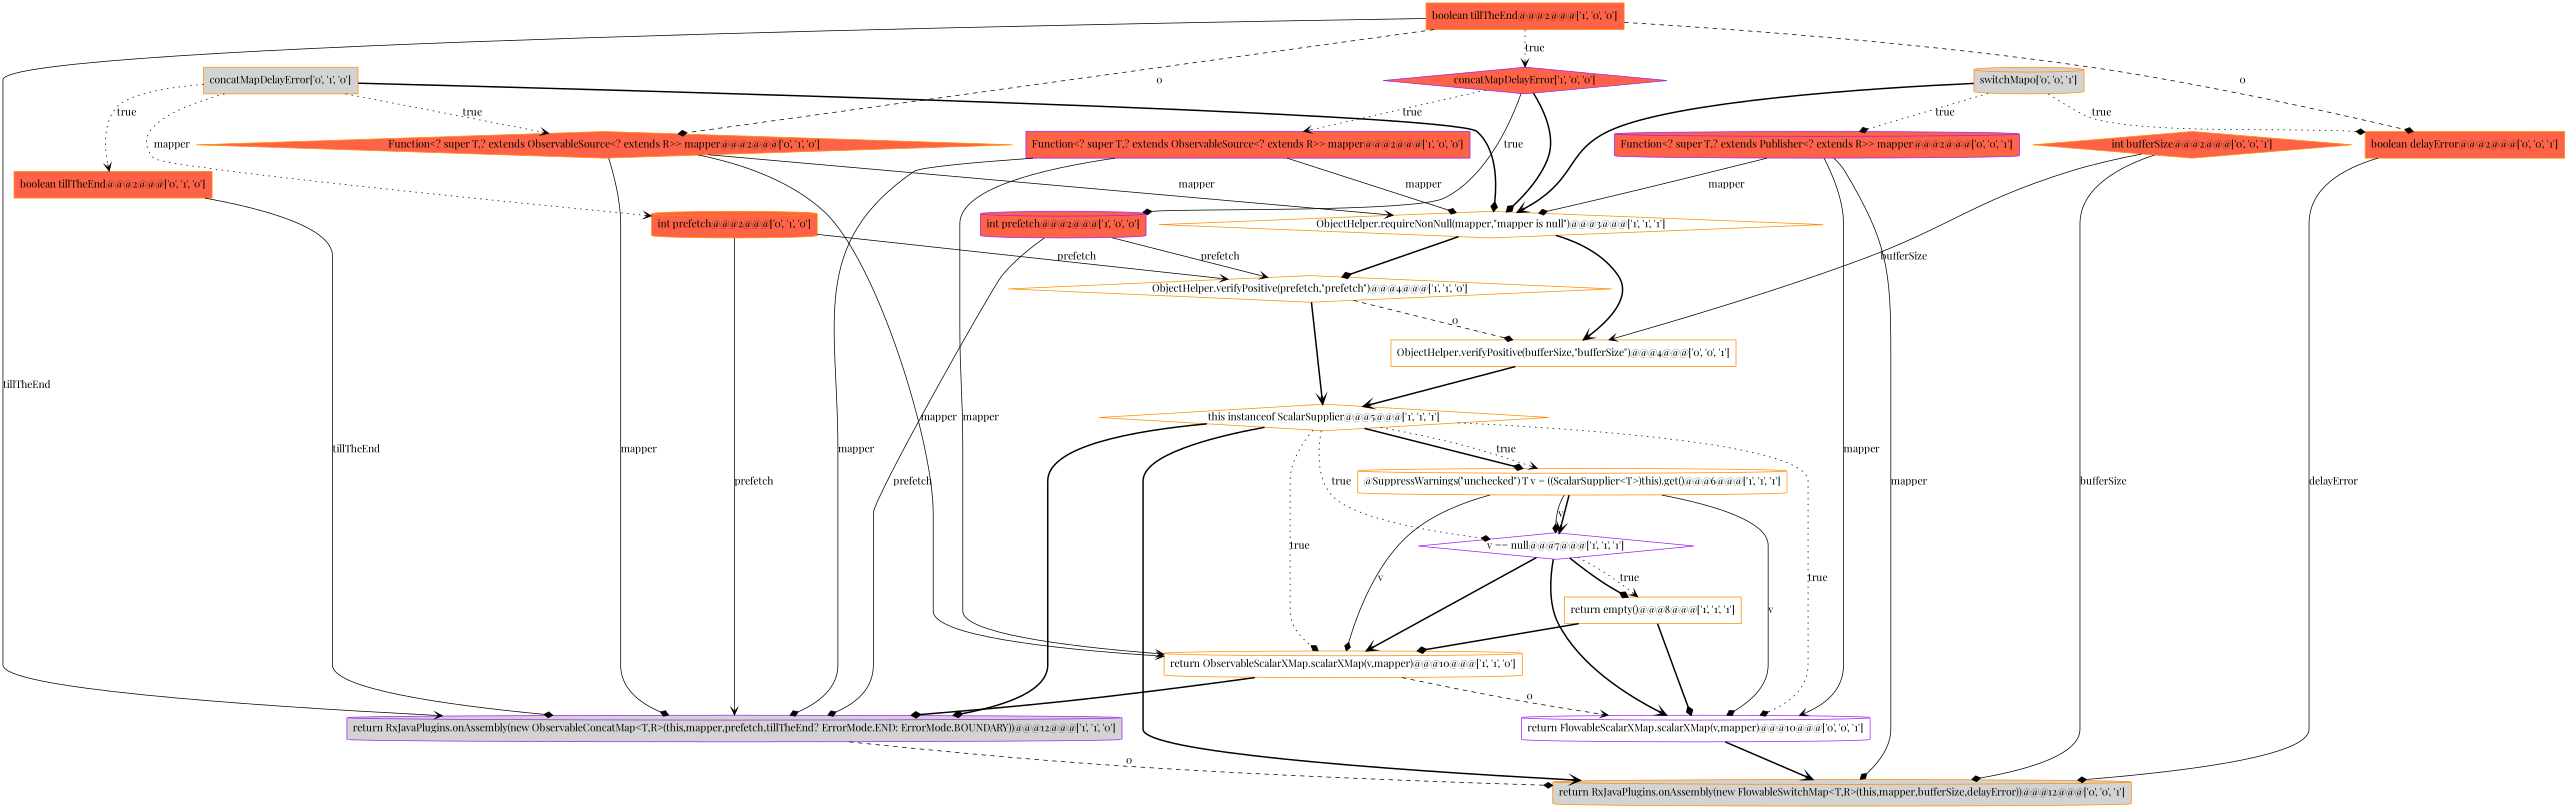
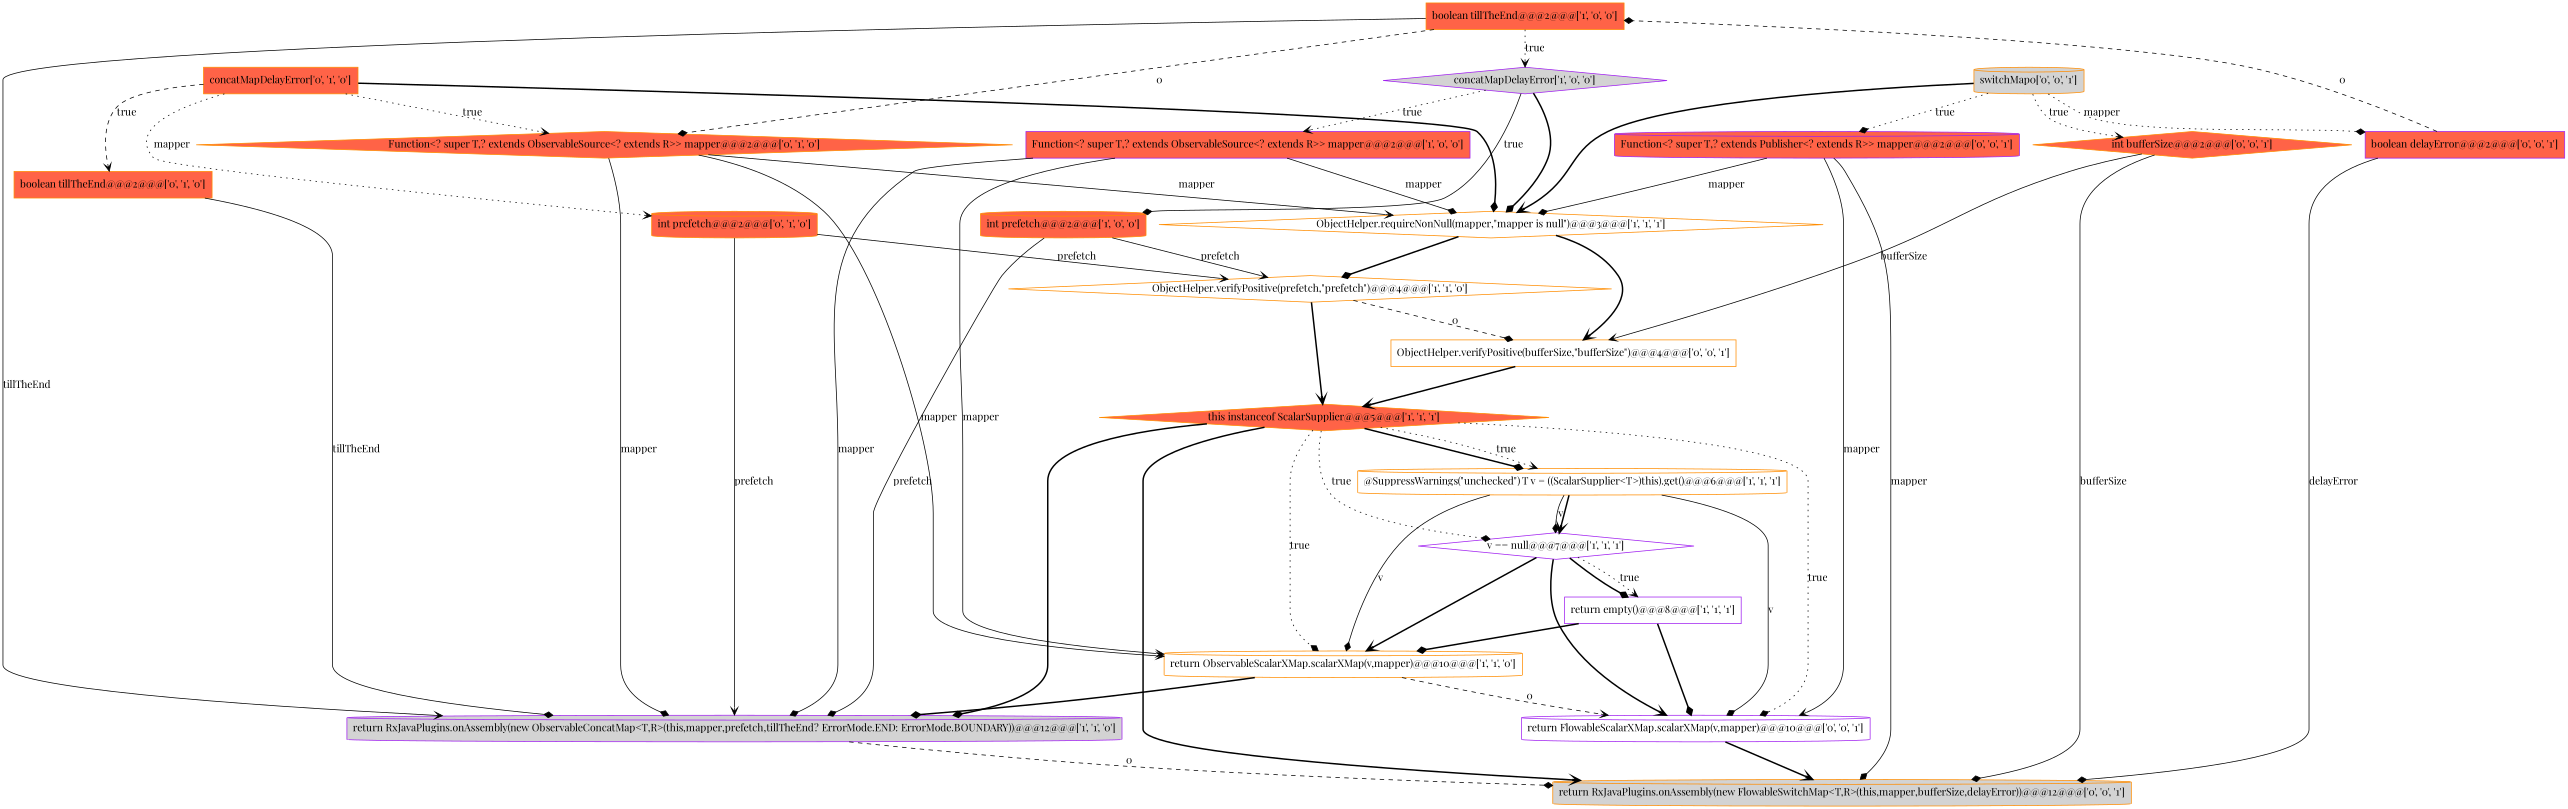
(2017, 57) -> (2041, 43)
(281, 81) -> (281, 81)
(1525, 81) -> (1525, 81)
(130, 99) -> (130, 99)
(2102, 113) -> (2102, 113)
none -> (2067, 126)
(2465, 145) -> (2465, 145)
(1063, 225) -> (1063, 225)
(1324, 417) -> (1324, 417)
(1653, 610) -> (1653, 610)
